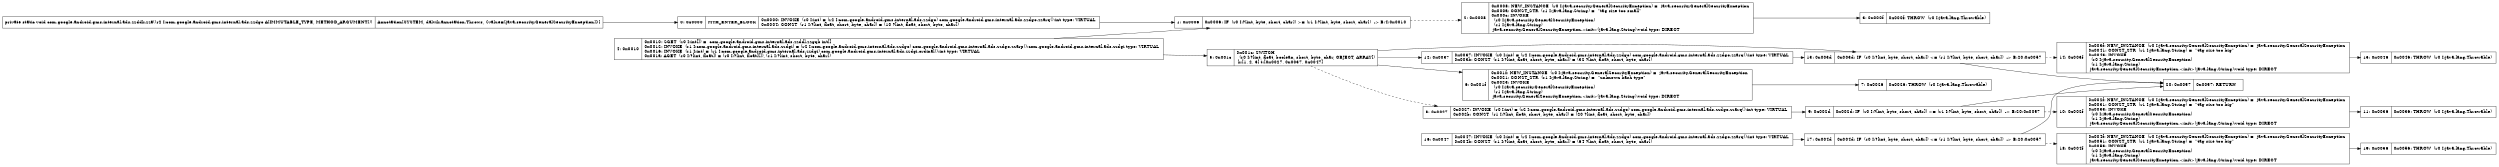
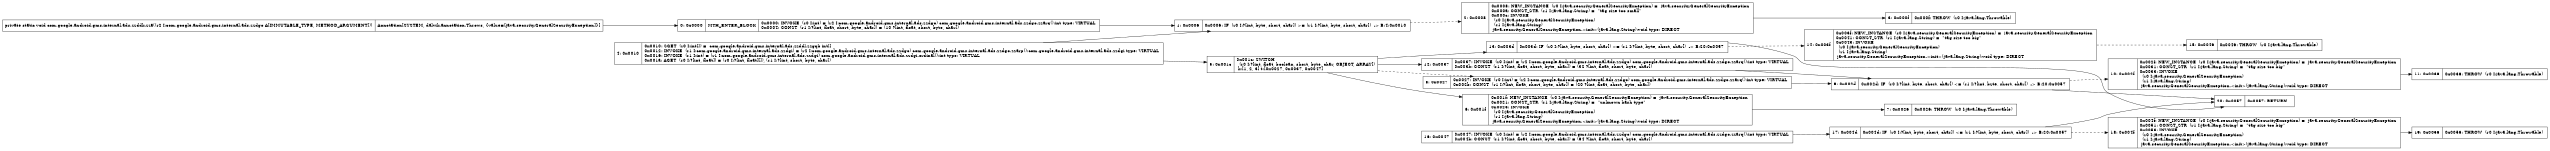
(1797, 58) -> (1802, 74)
(2353, 58) -> (2140, 45)
